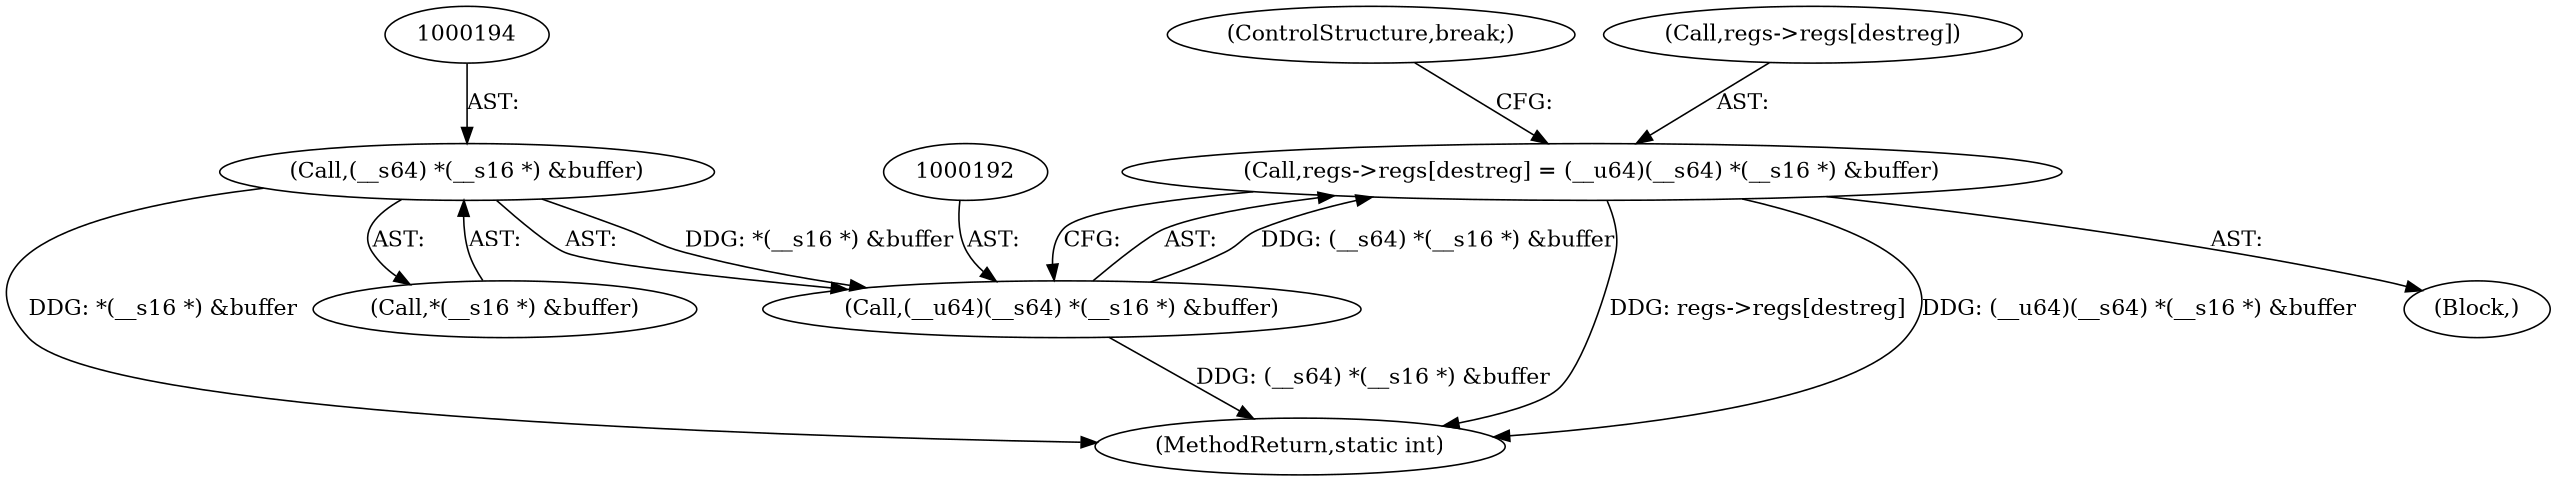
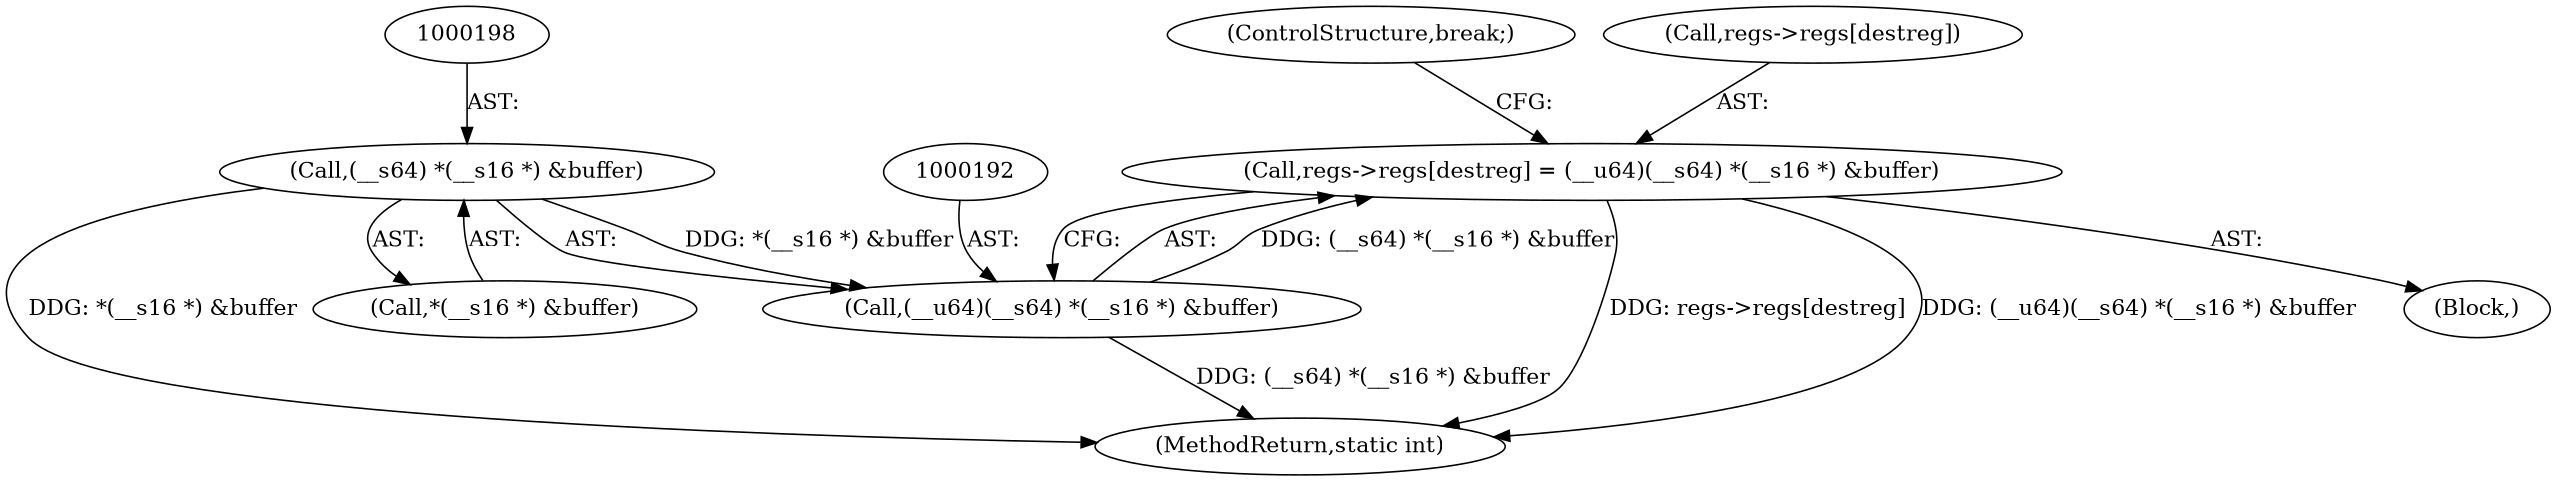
(467, 35) -> (467, 35)
